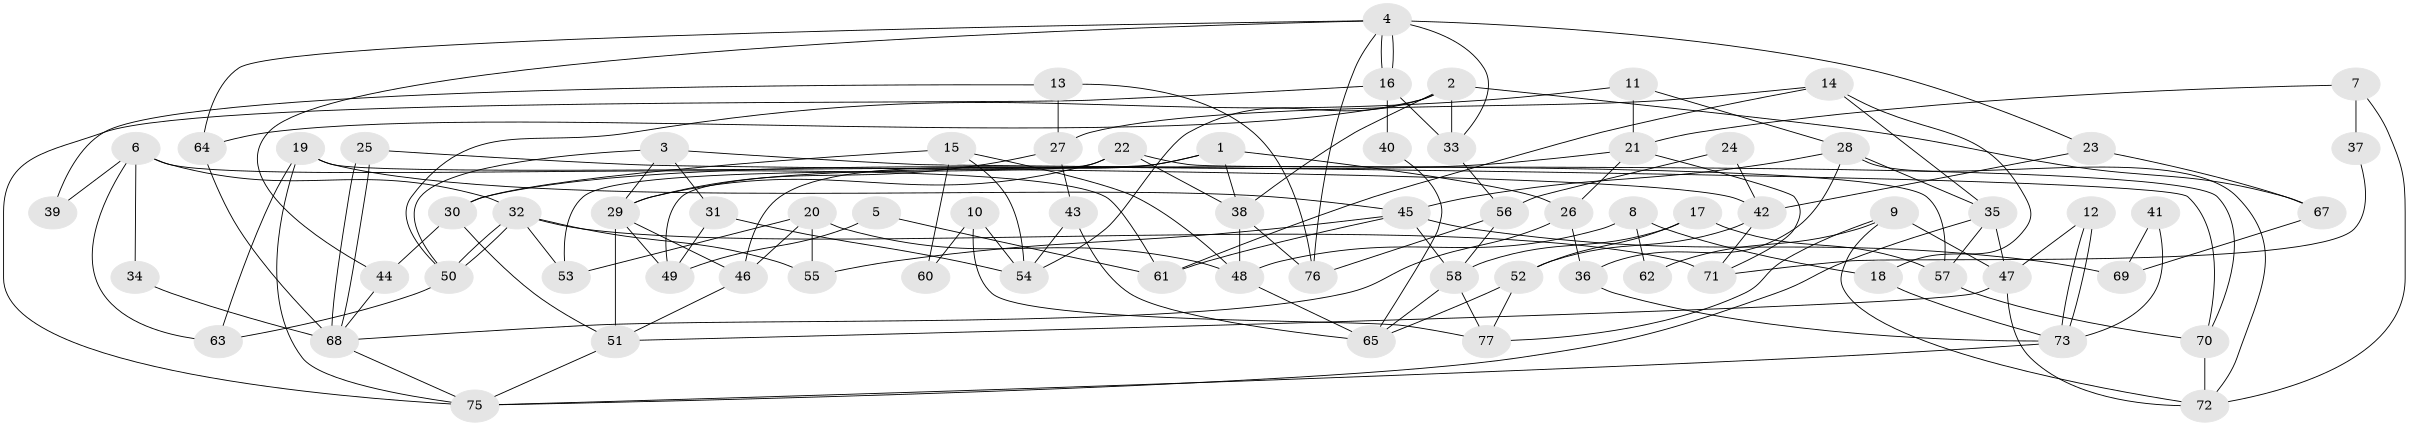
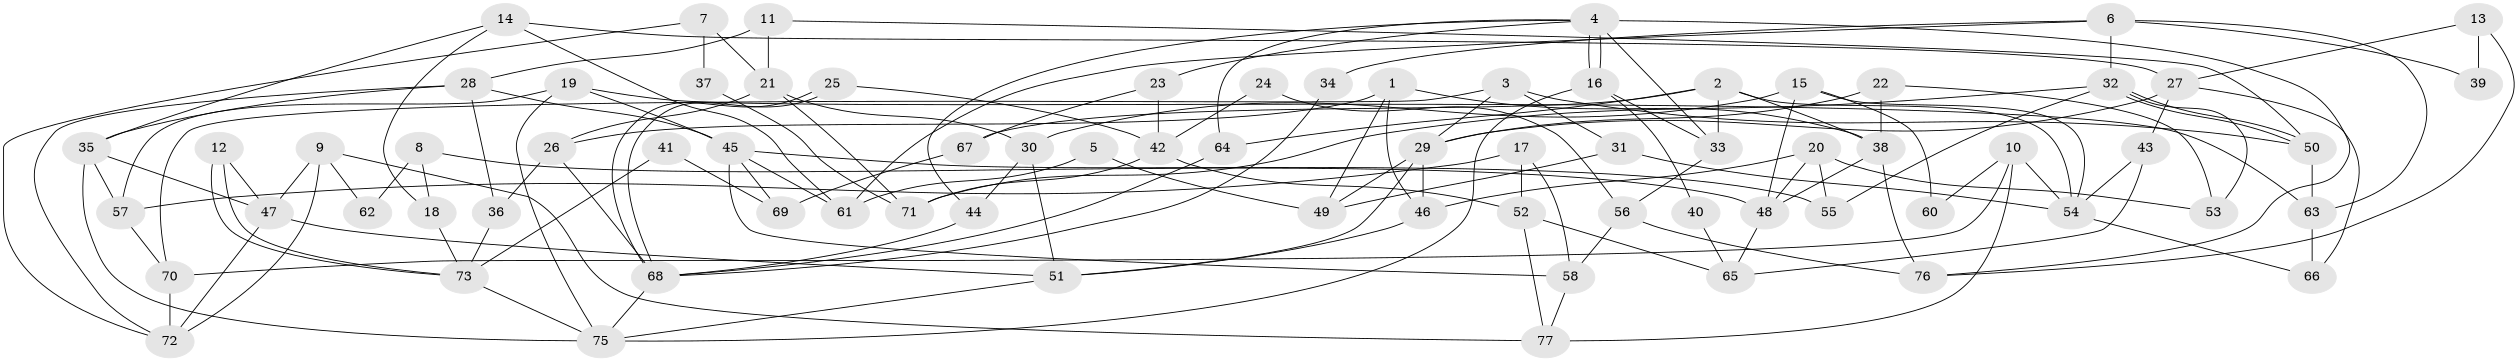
(1780, 169) -> (980, 260)
none -> (2312, 277)
(1413, 310) -> none
